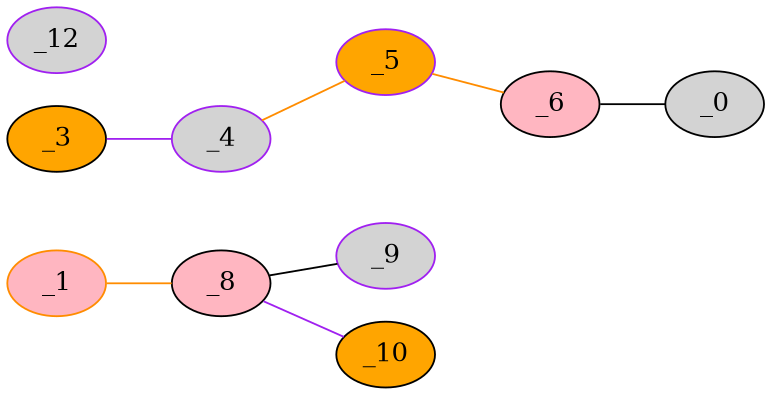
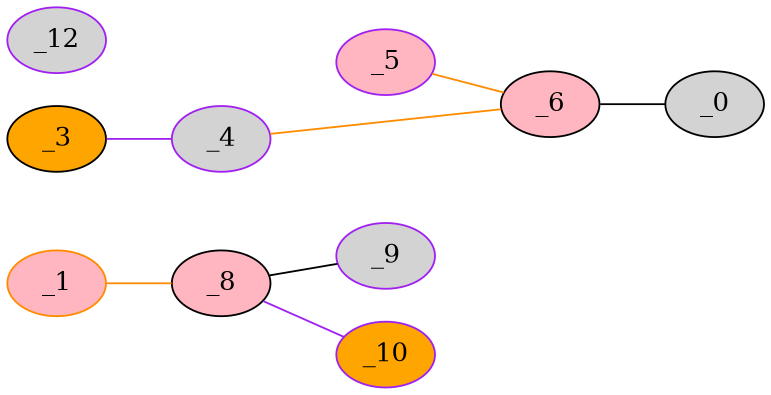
(386, 62) -> (386, 62)
(303, 101) -> (386, 122)
(386, 355) -> (386, 355)
